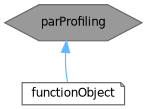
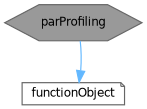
(66, 68) -> (81, 56)
